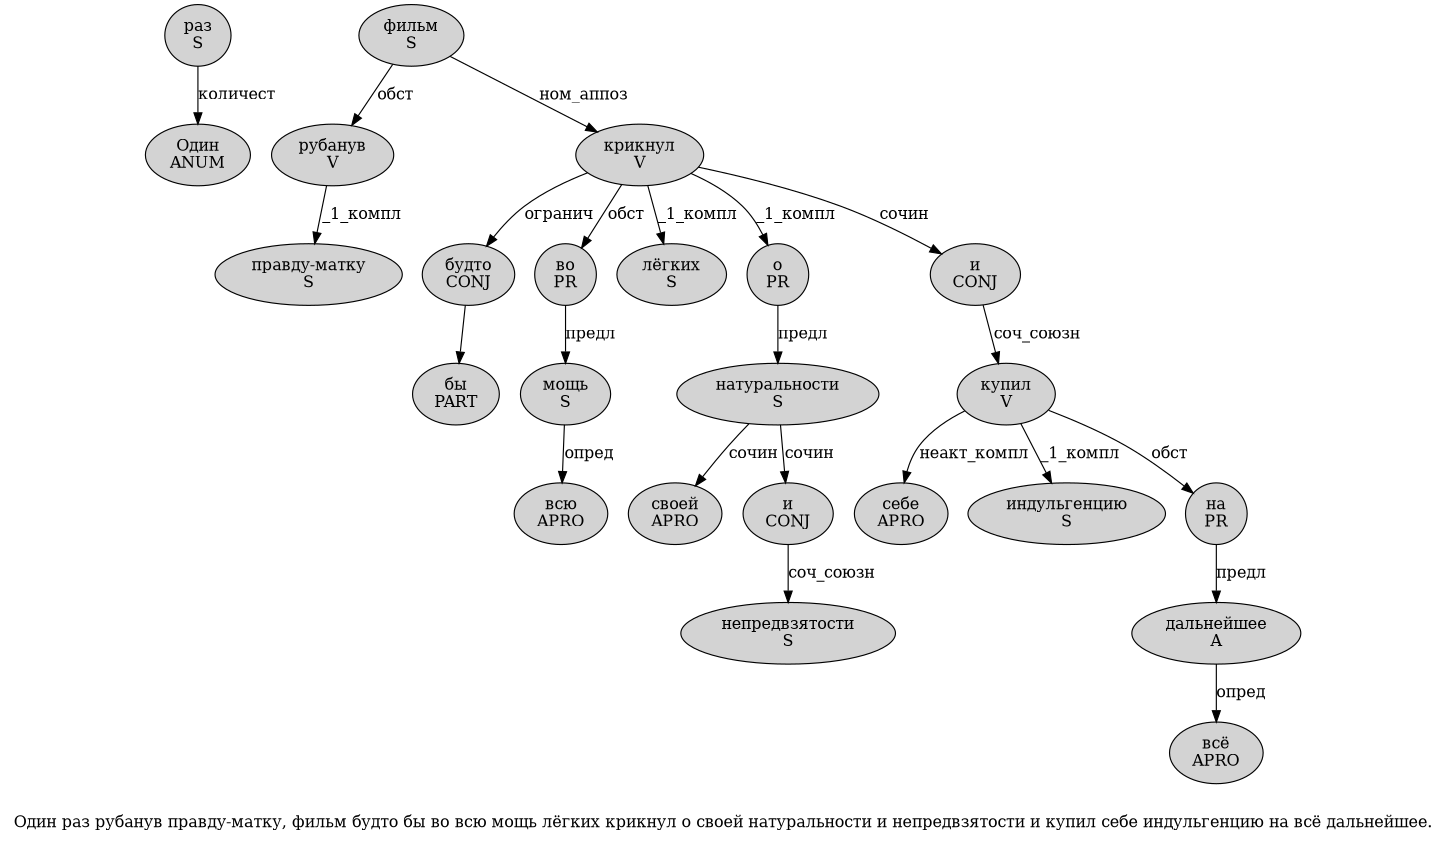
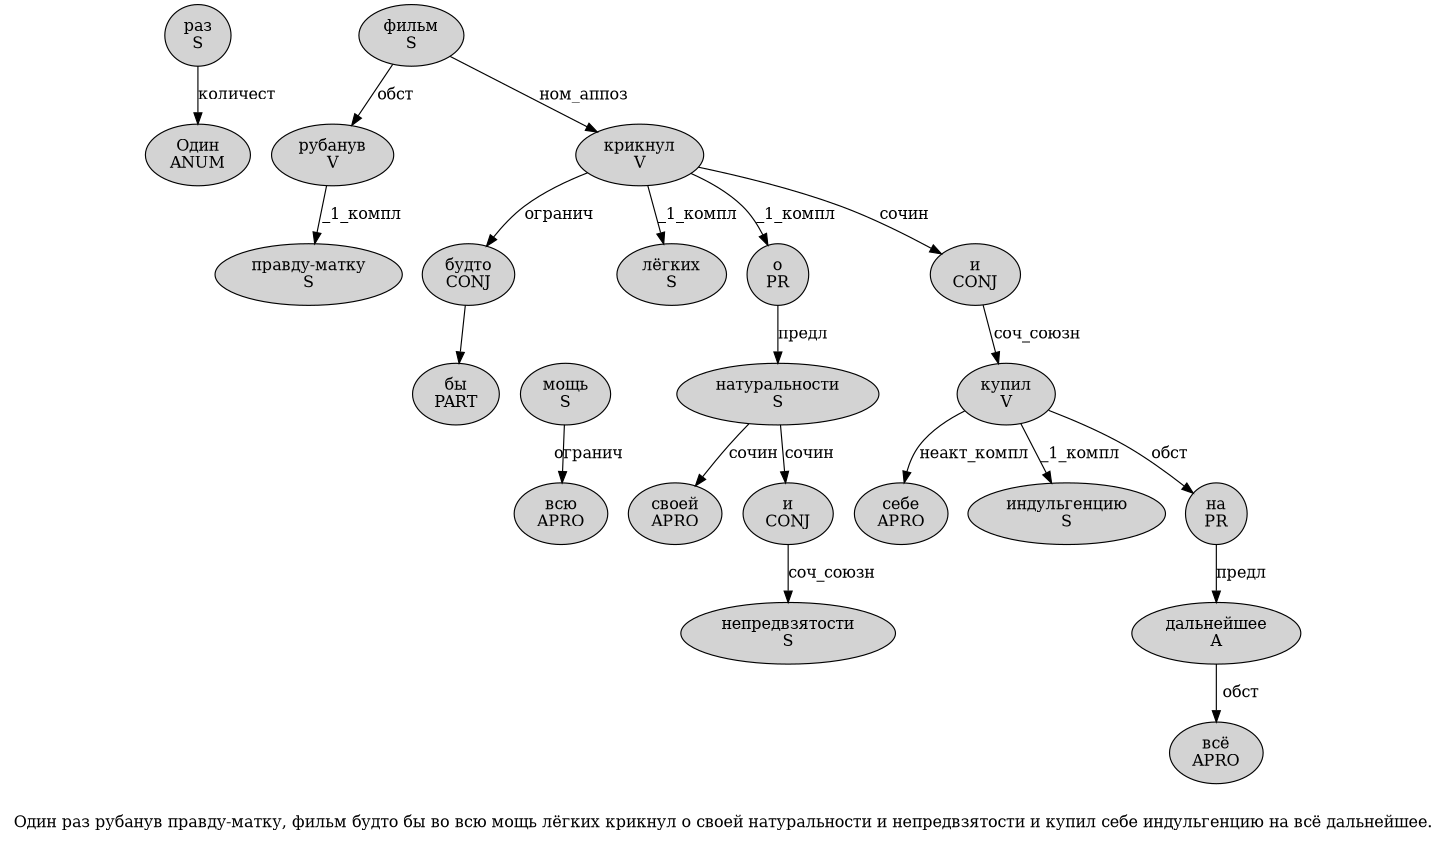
(566, 275) -> none
(589, 454) -> (589, 454)
(1241, 693) -> (1241, 693)
